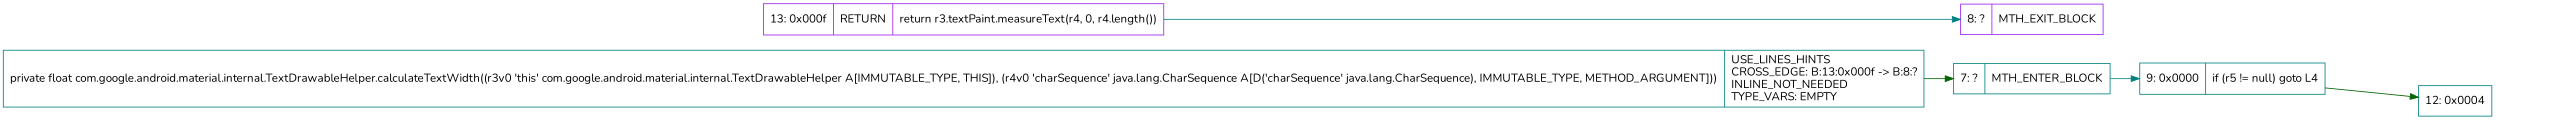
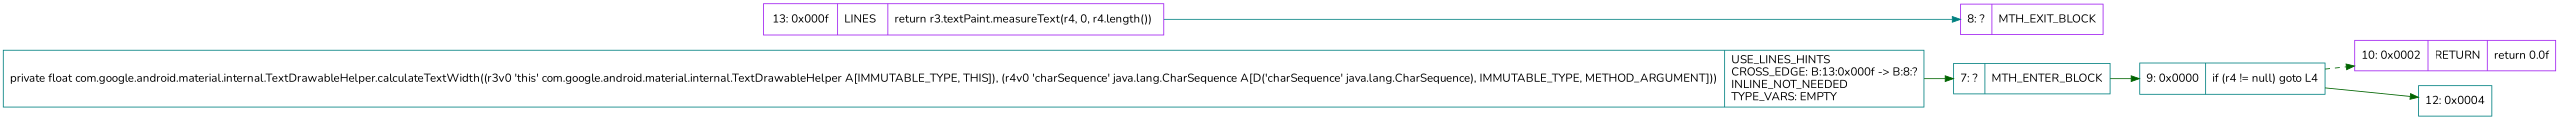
(863, 19) -> (860, 19)
none -> (2455, 56)
(2265, 78) -> (2265, 78)
(2121, 79) -> (2121, 79)
